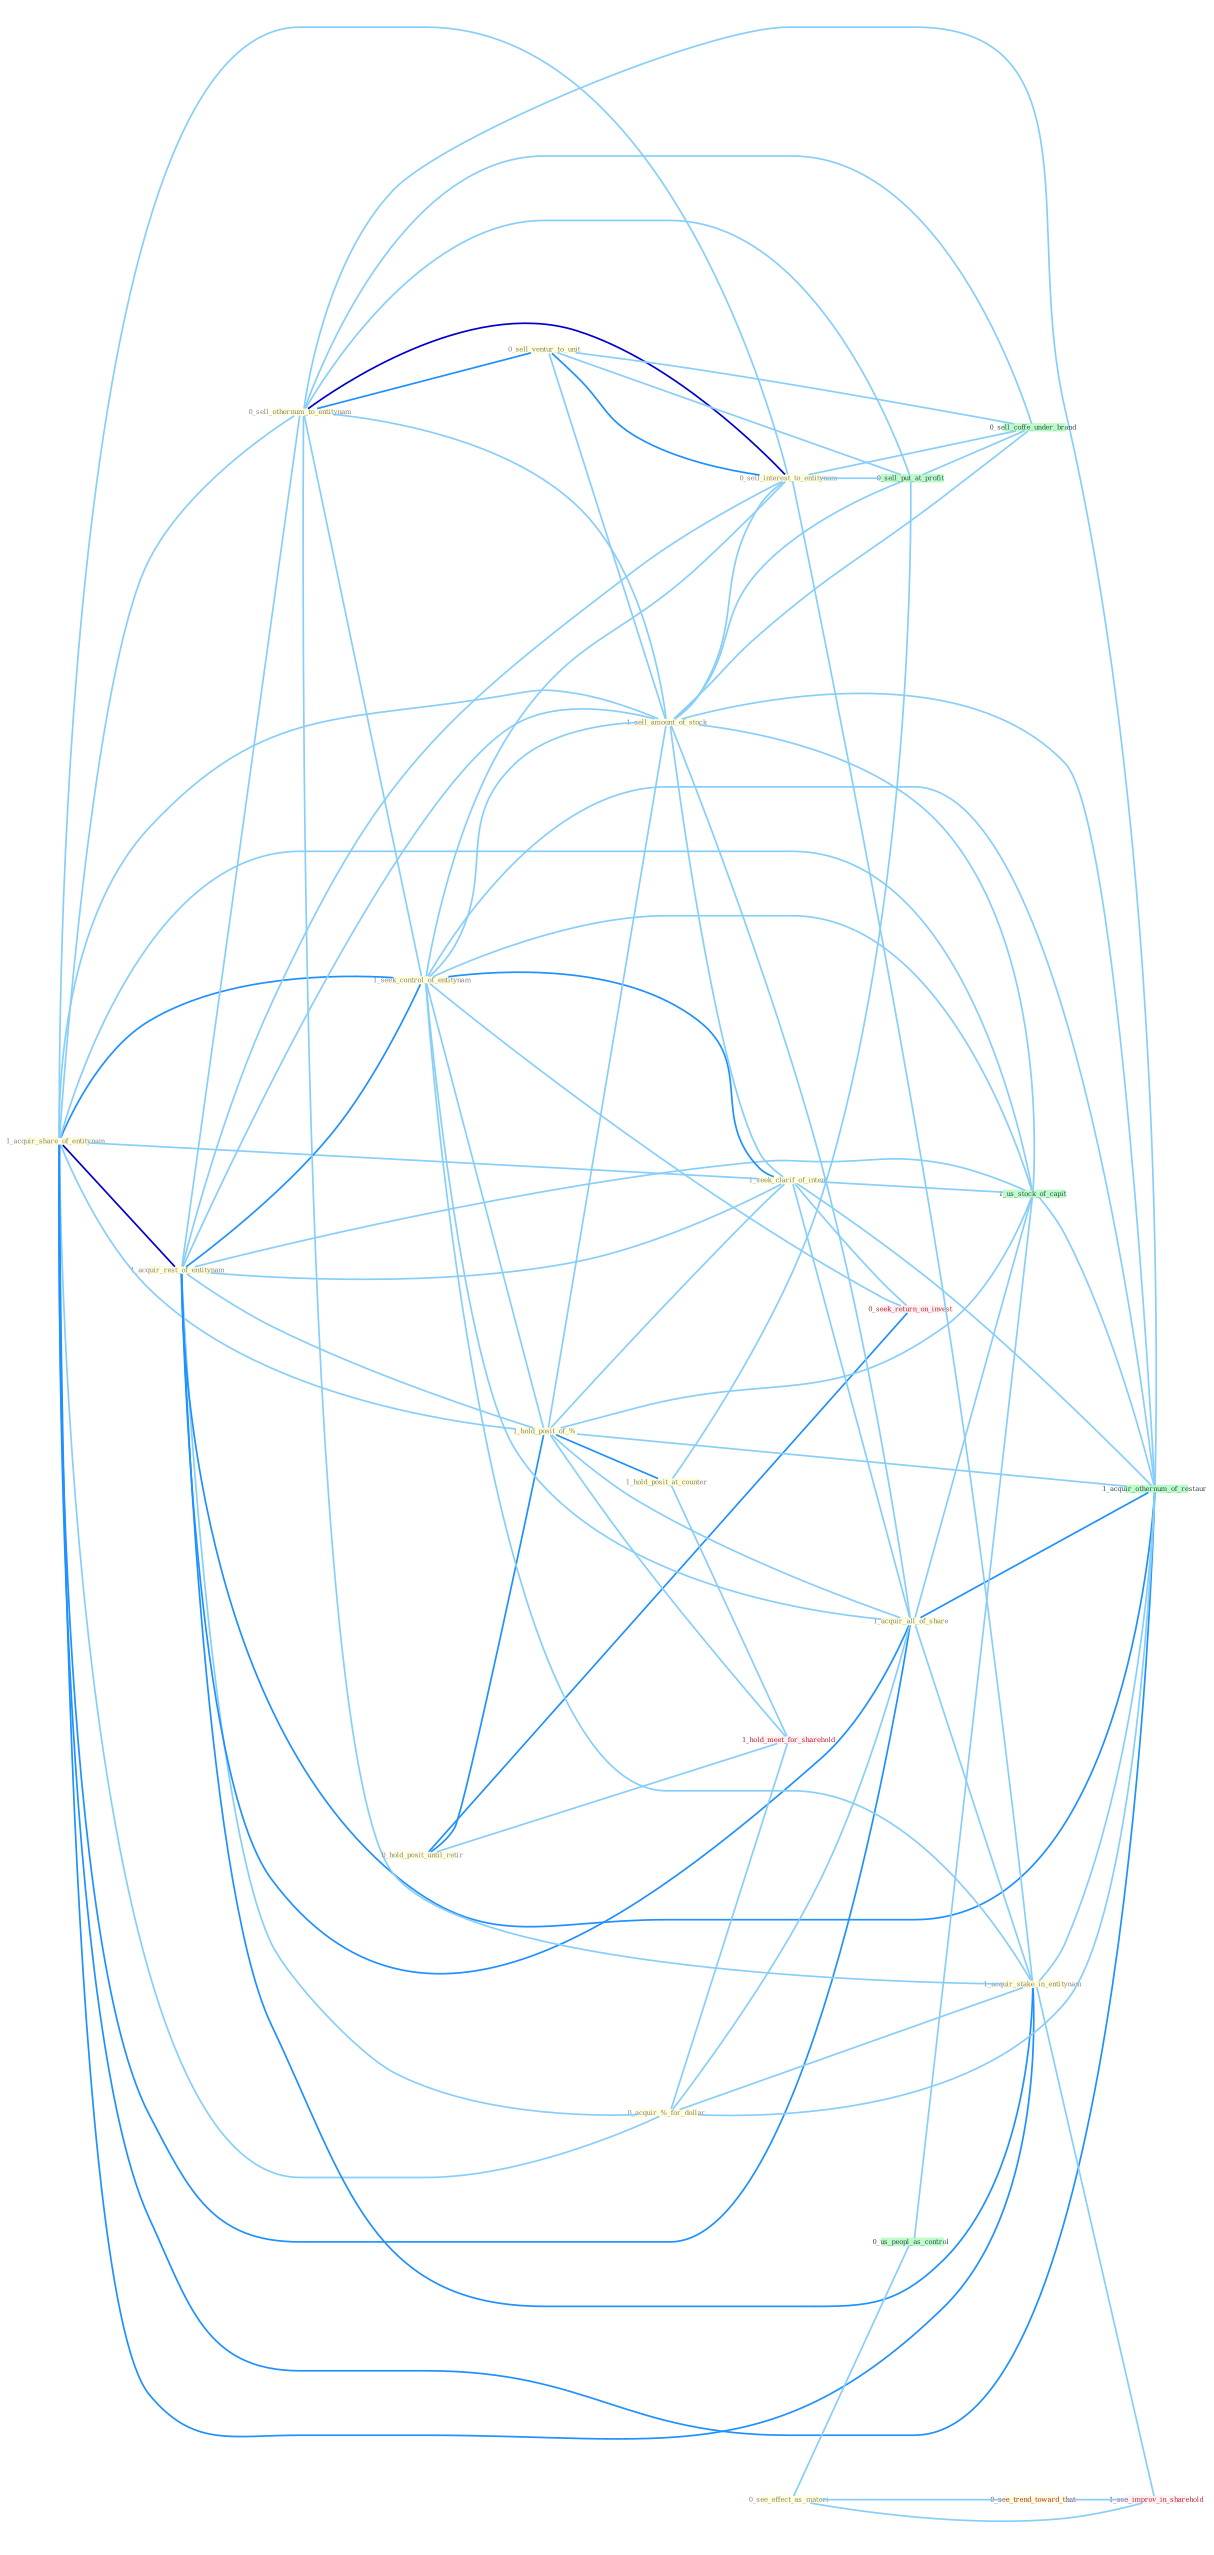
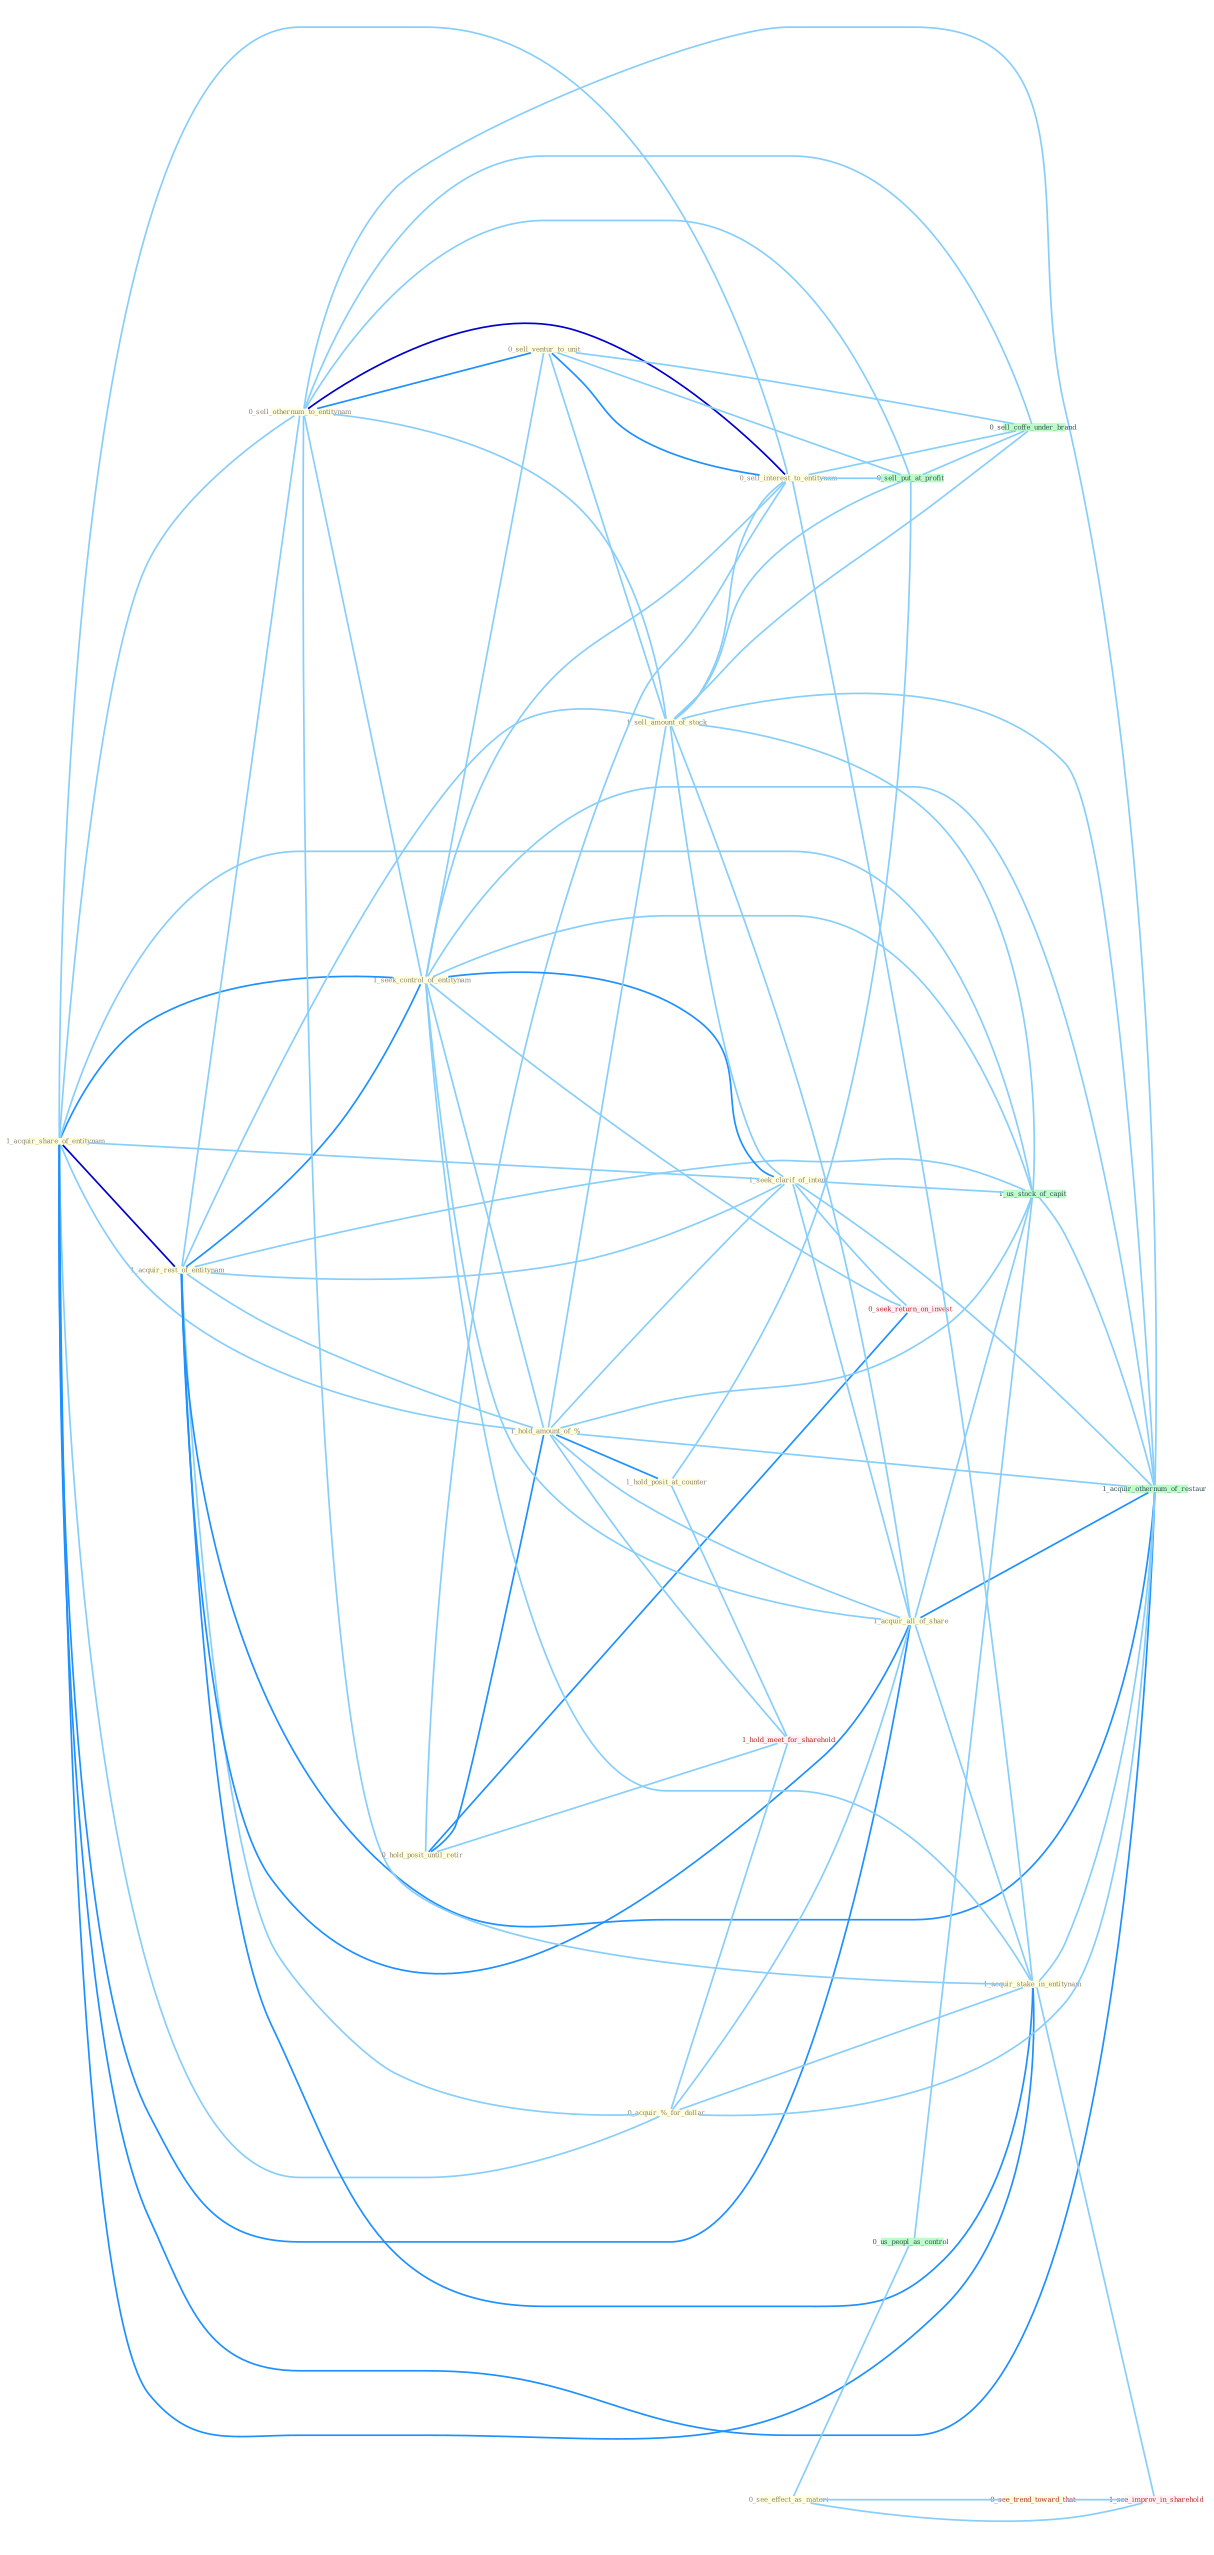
(233, 757) -> none
(486, 806) -> (485, 665)
(371, 821) -> (506, 1137)
(546, 1431) -> (546, 1431)
